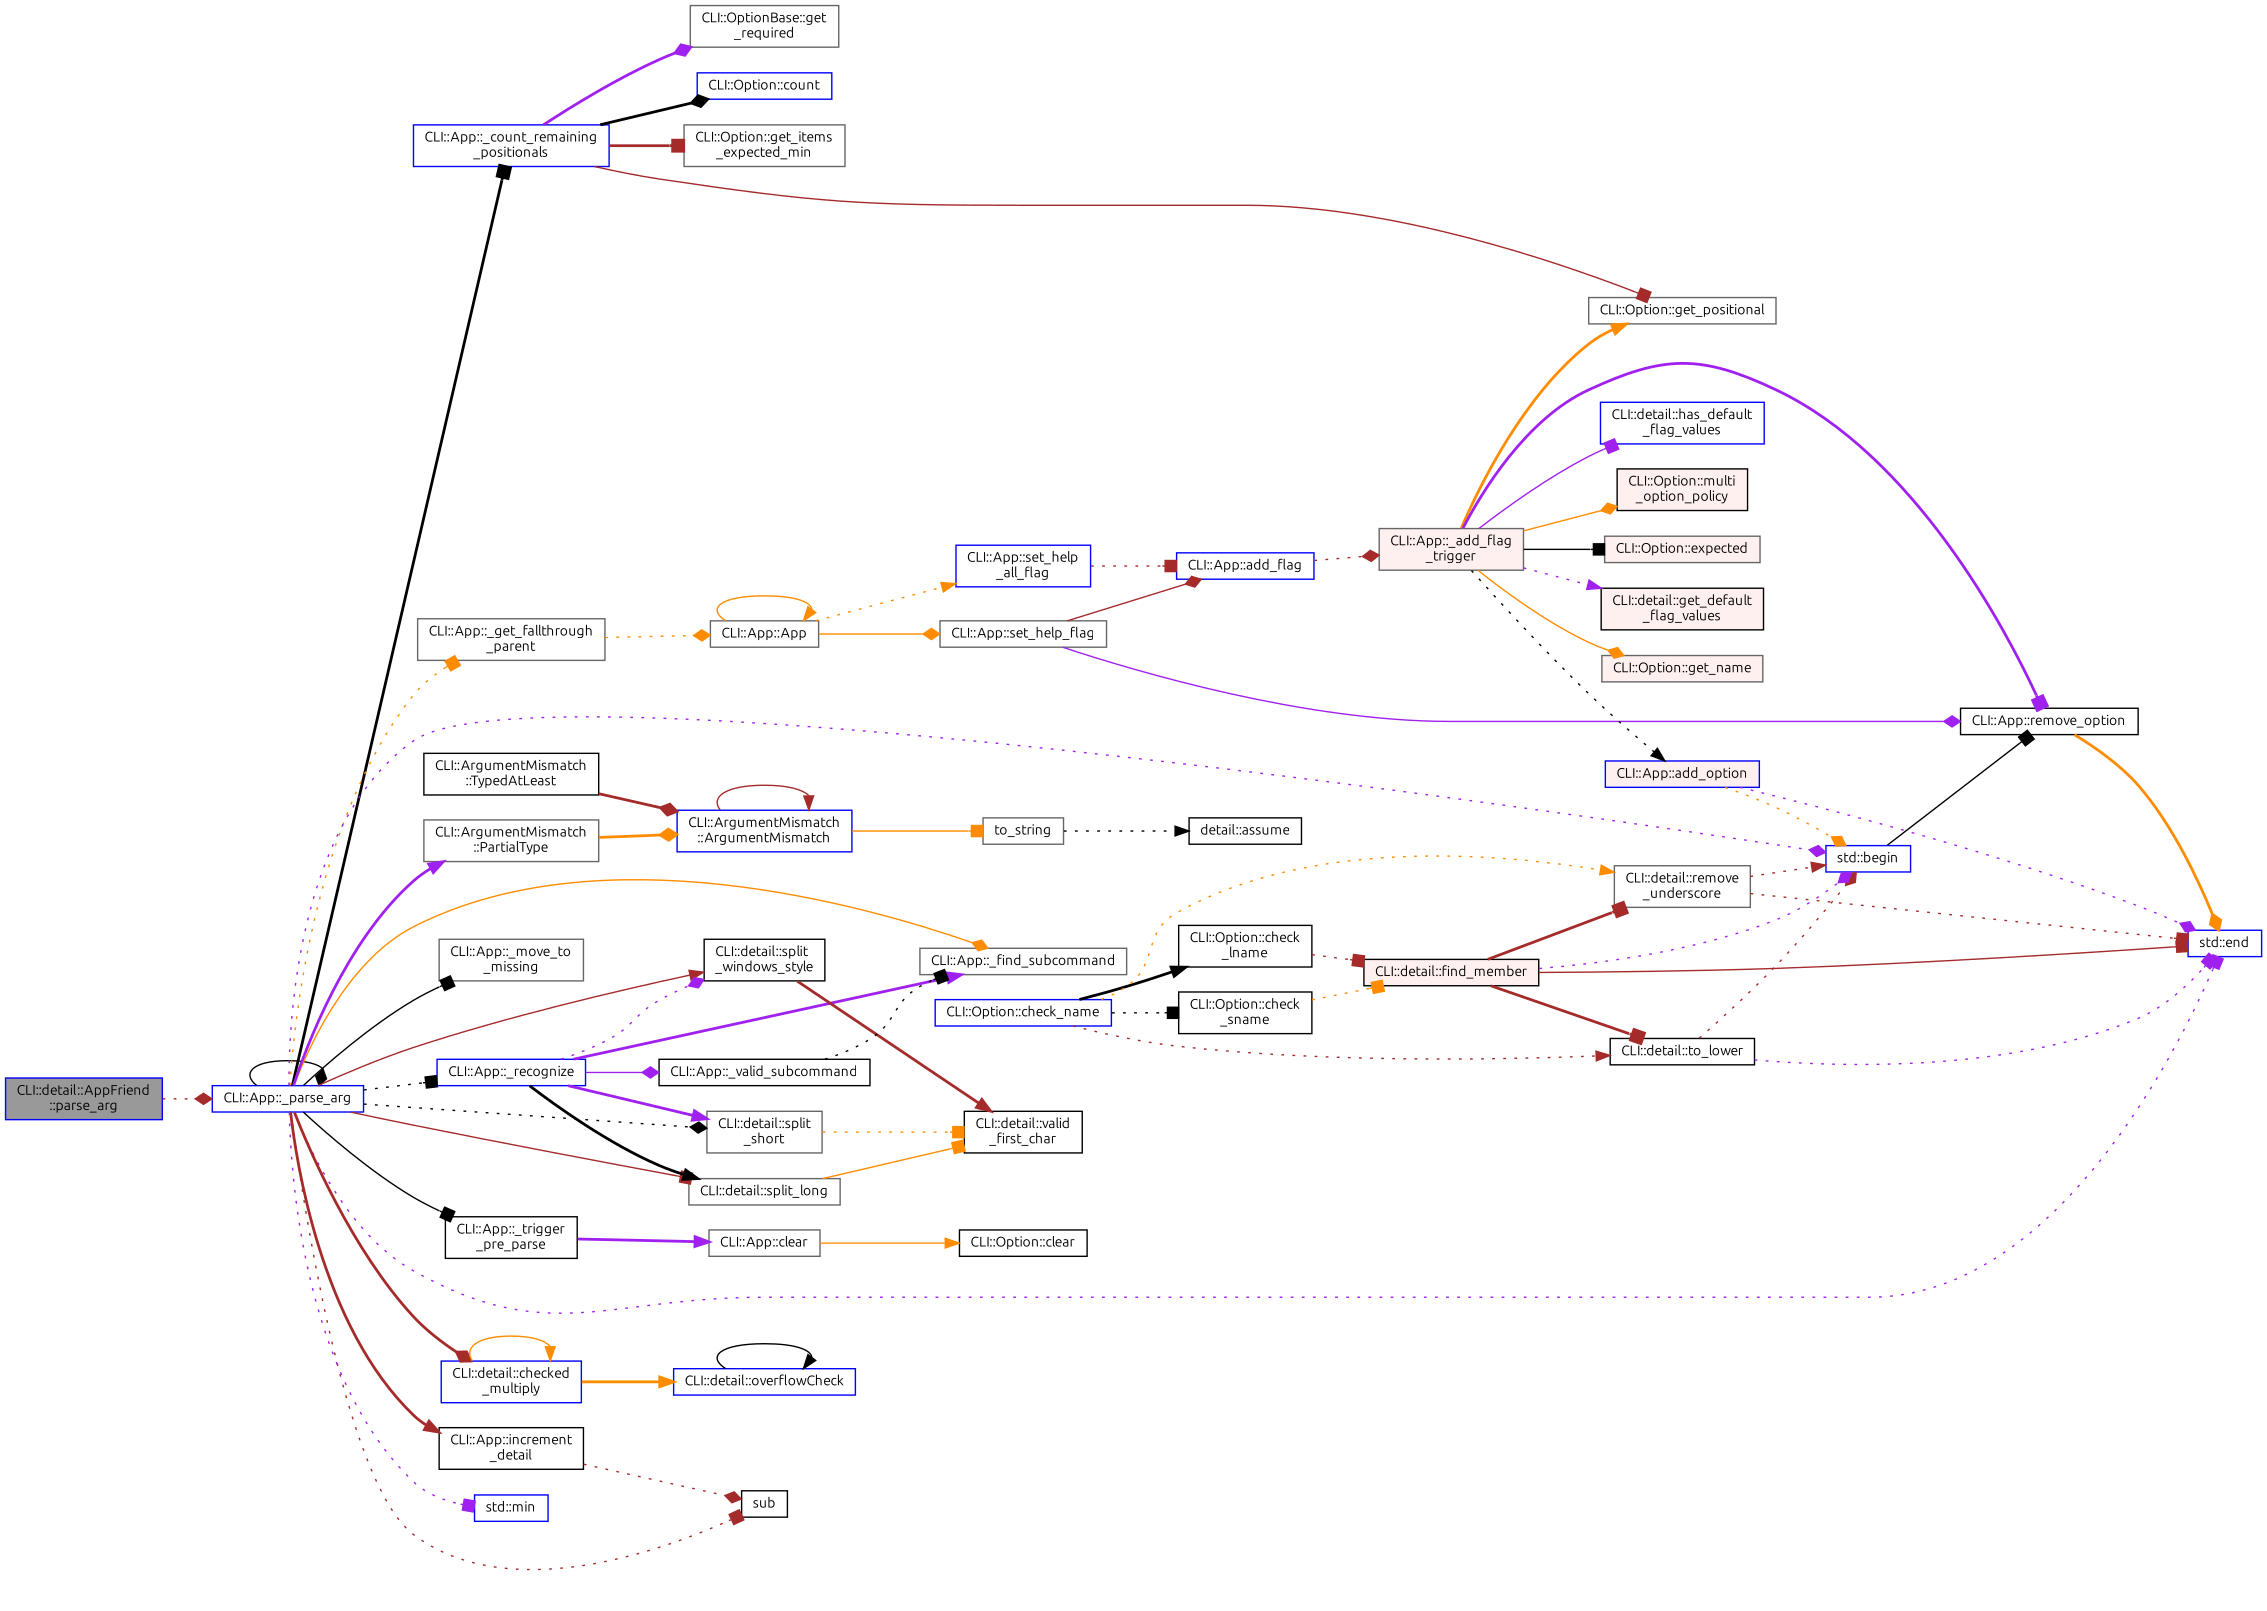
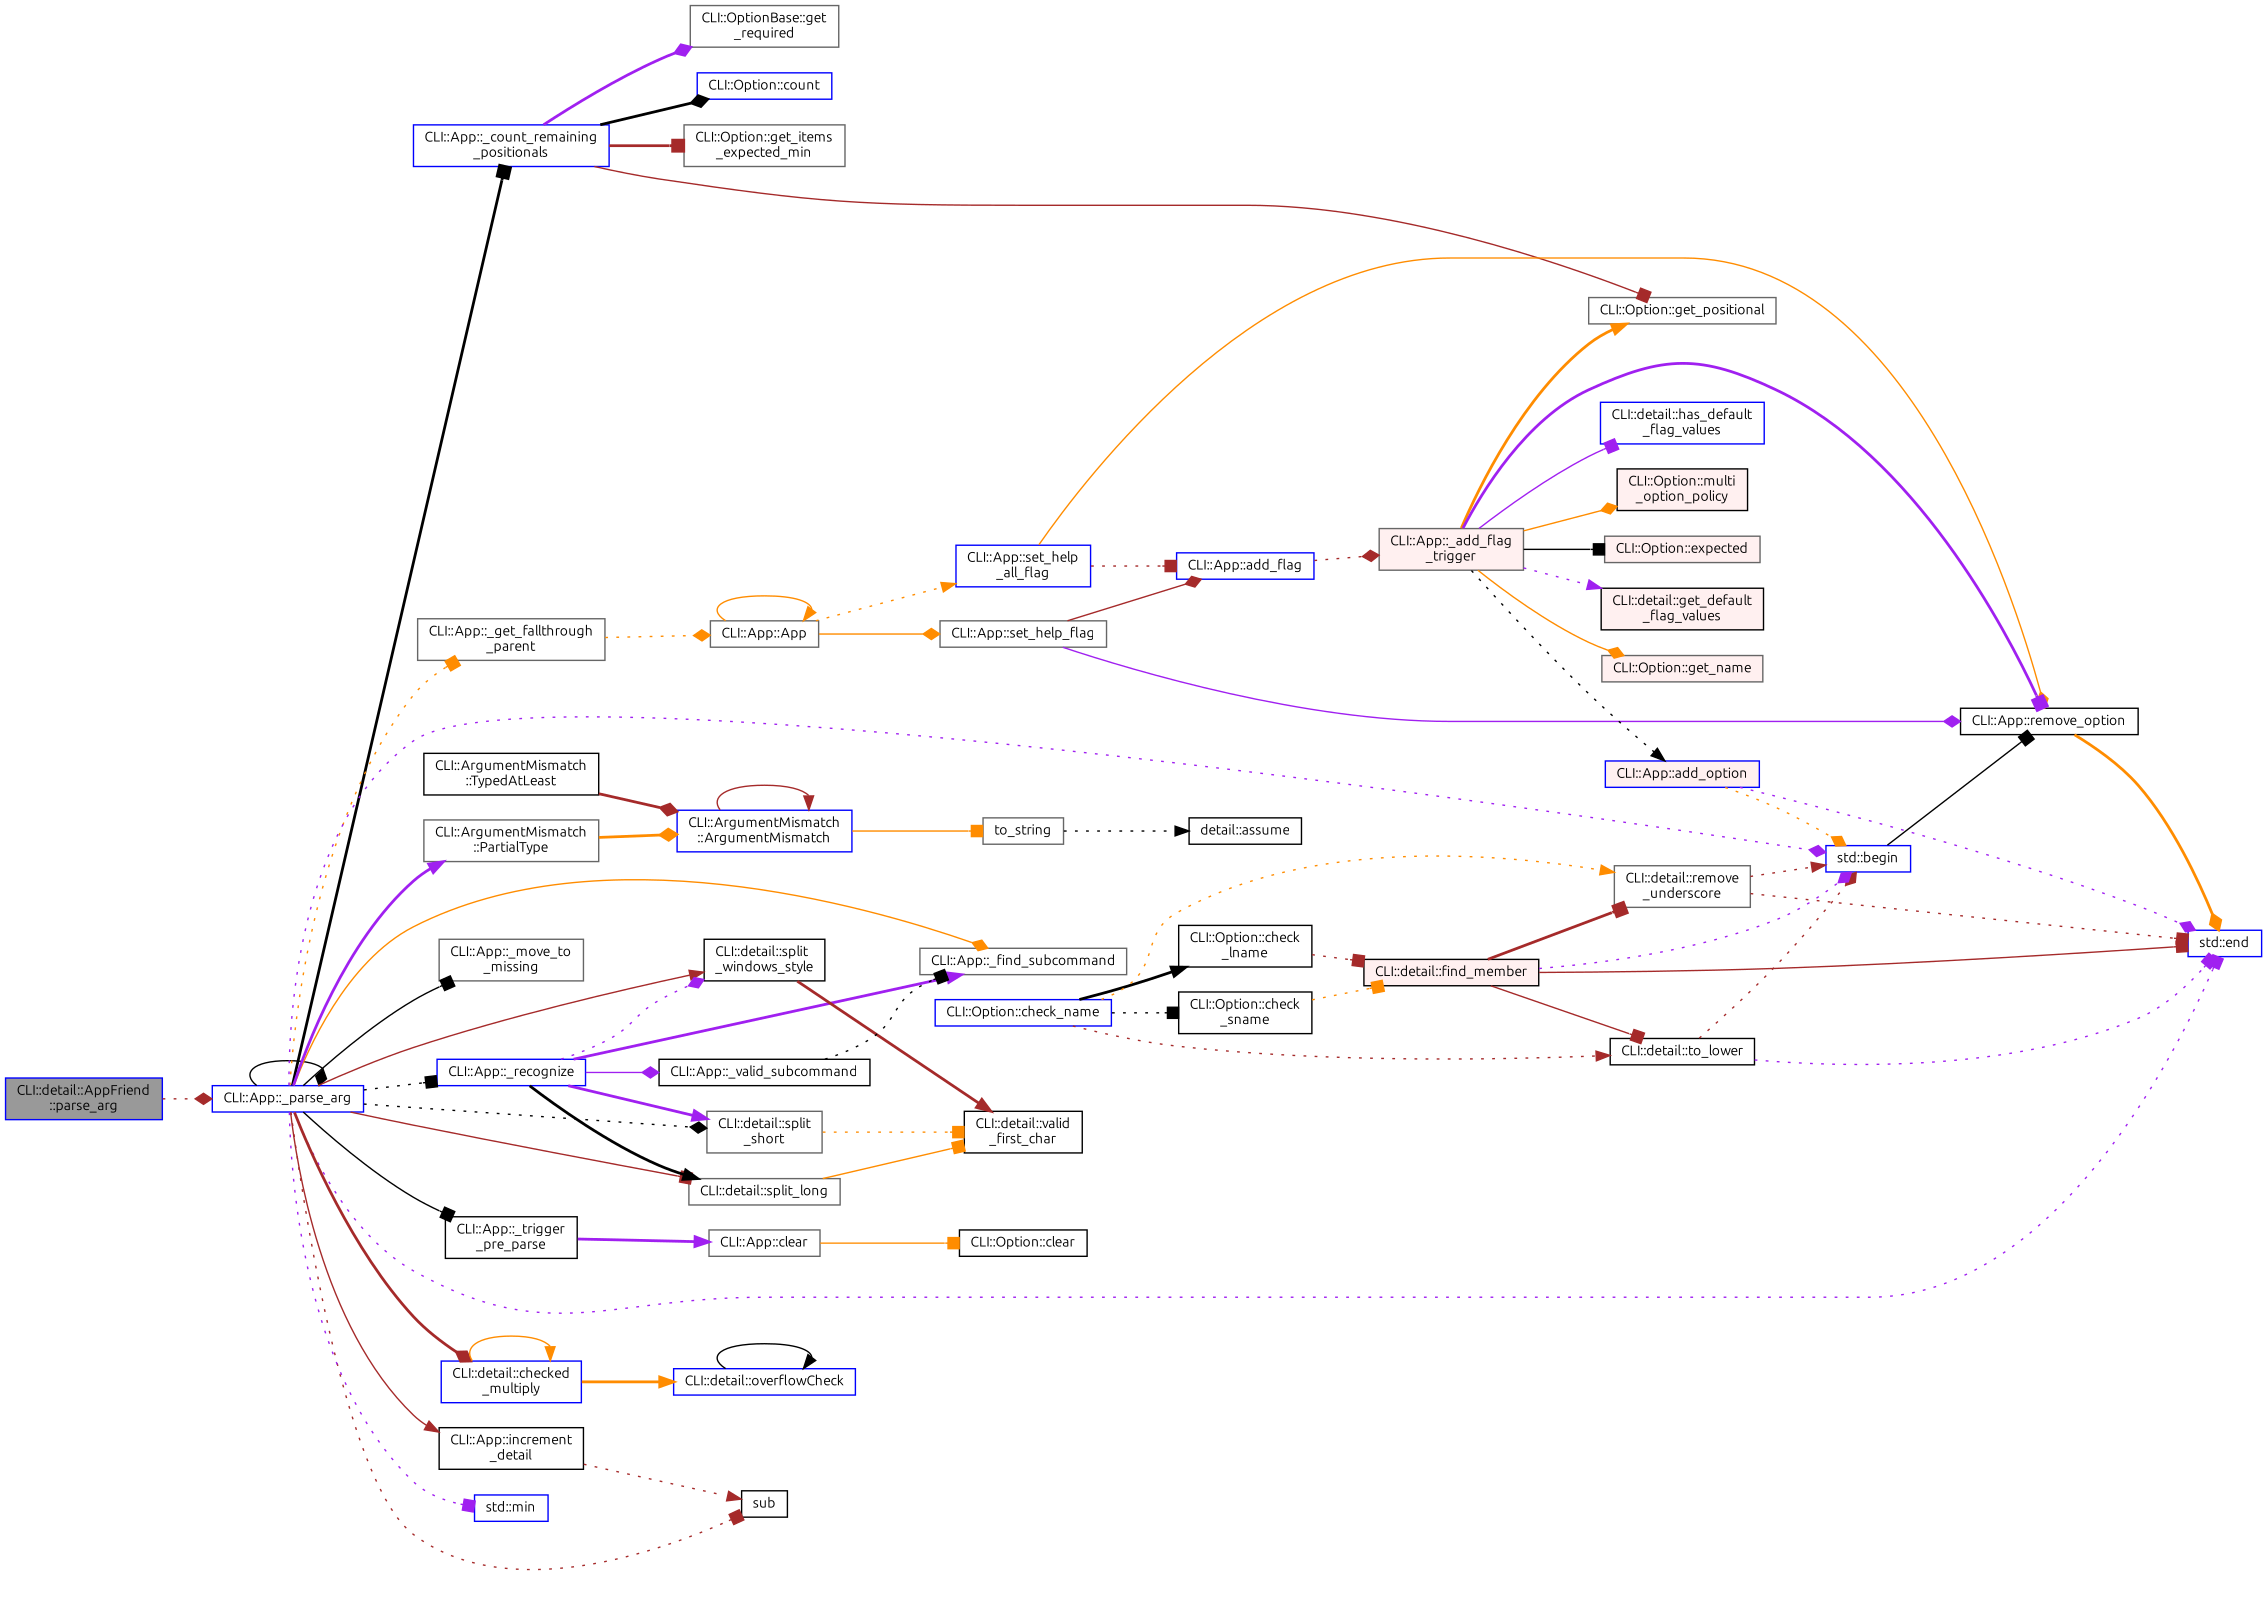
none -> (1607, 258)
(1560, 1010) -> (1560, 1010)
(882, 1243) -> (882, 1243)
(331, 1282) -> (331, 1282)
(654, 1480) -> (654, 1480)
